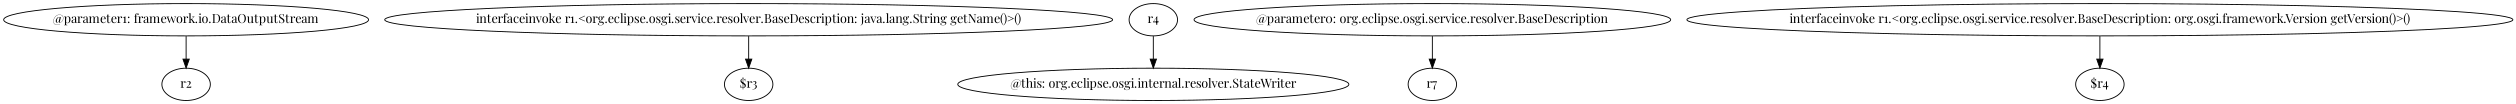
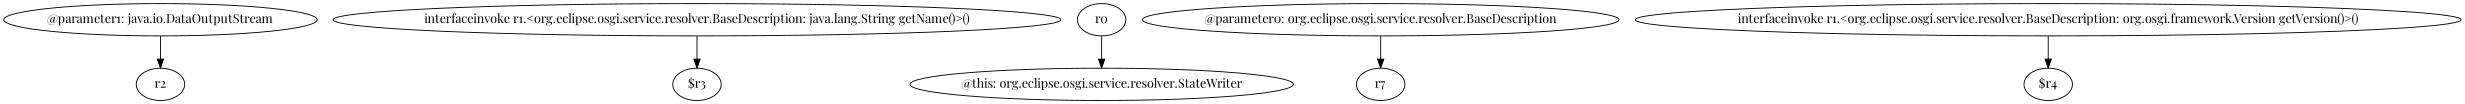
(186, 20) -> (160, 20)
(1153, 20) -> (1102, 20)
(1153, 84) -> (1102, 84)
